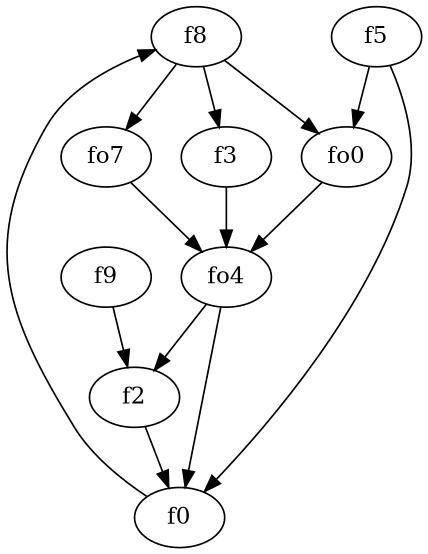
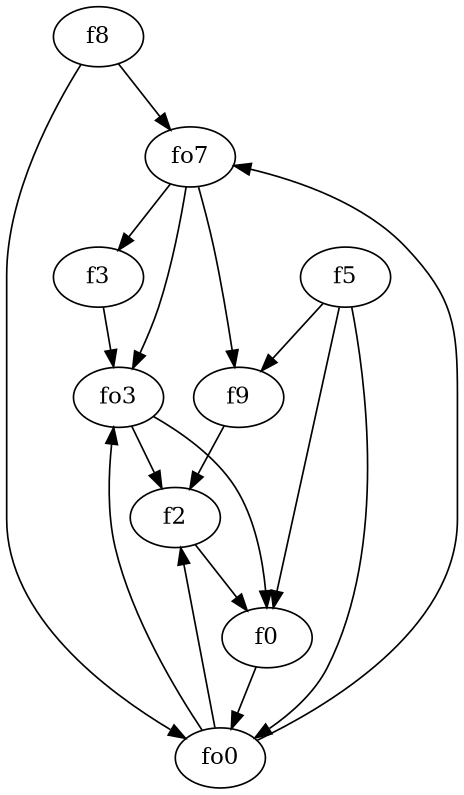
(209, 89) -> (150, 210)
none -> (218, 268)
(9, 271) -> (247, 690)
(226, 277) -> (119, 397)
none -> (298, 331)
none -> (457, 445)
none -> (199, 646)
